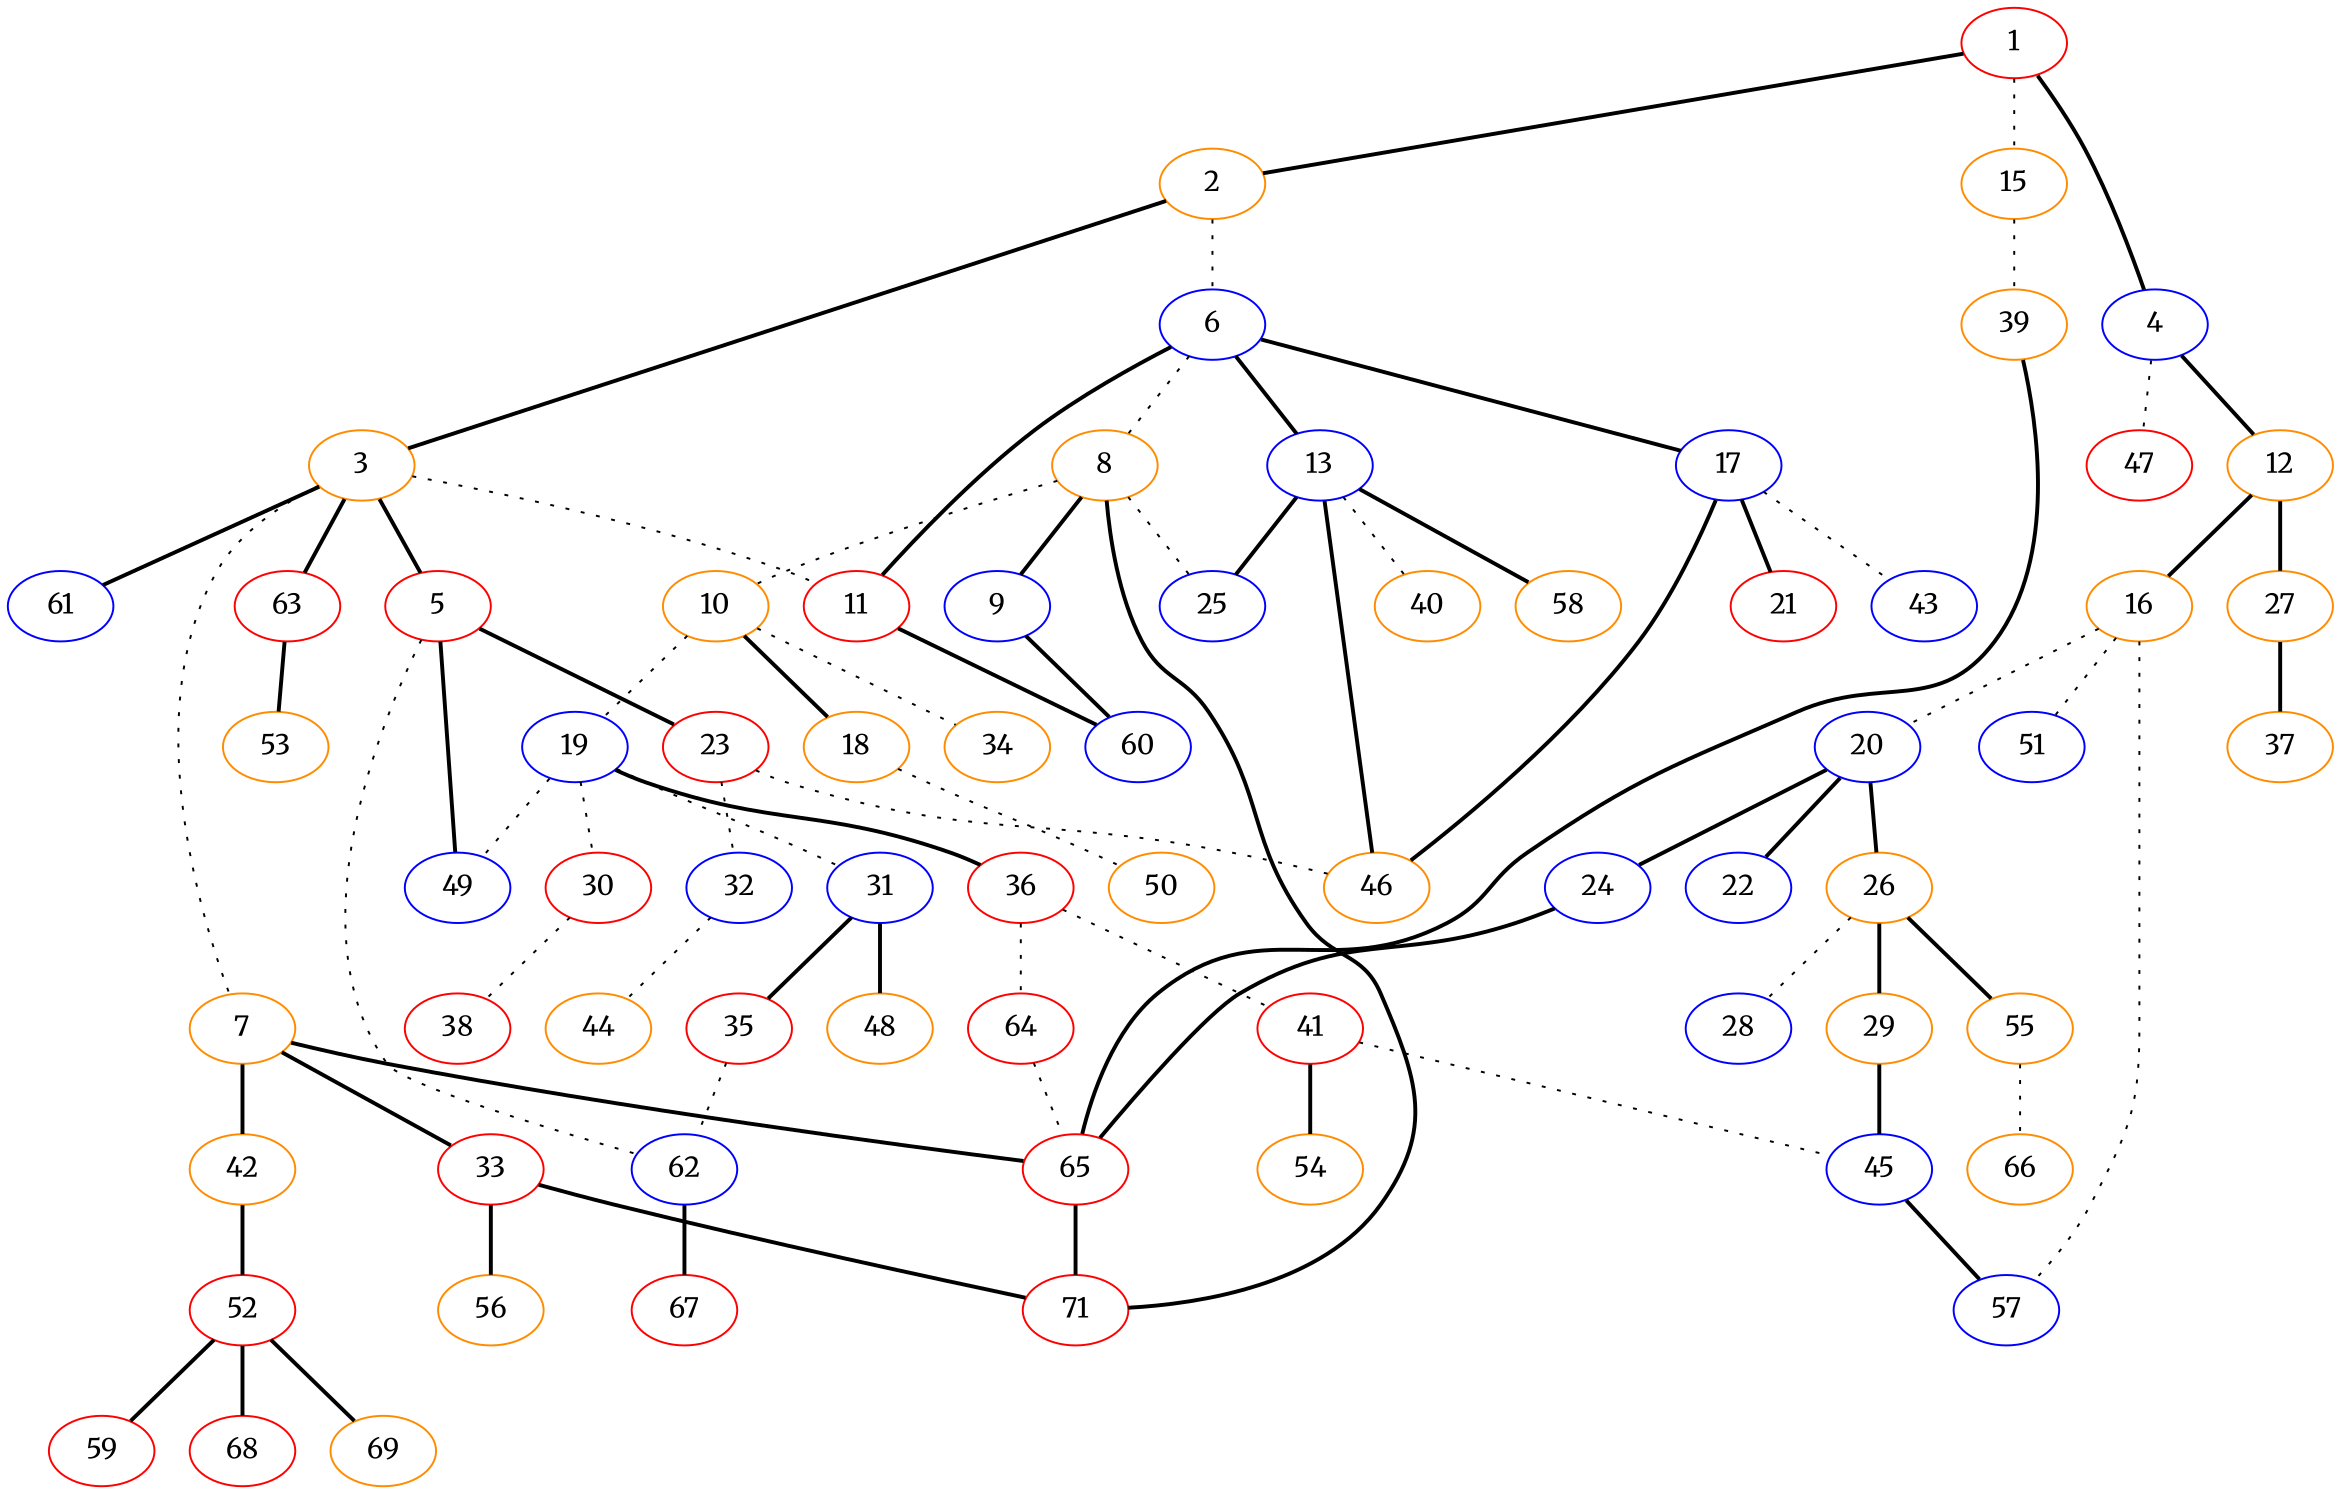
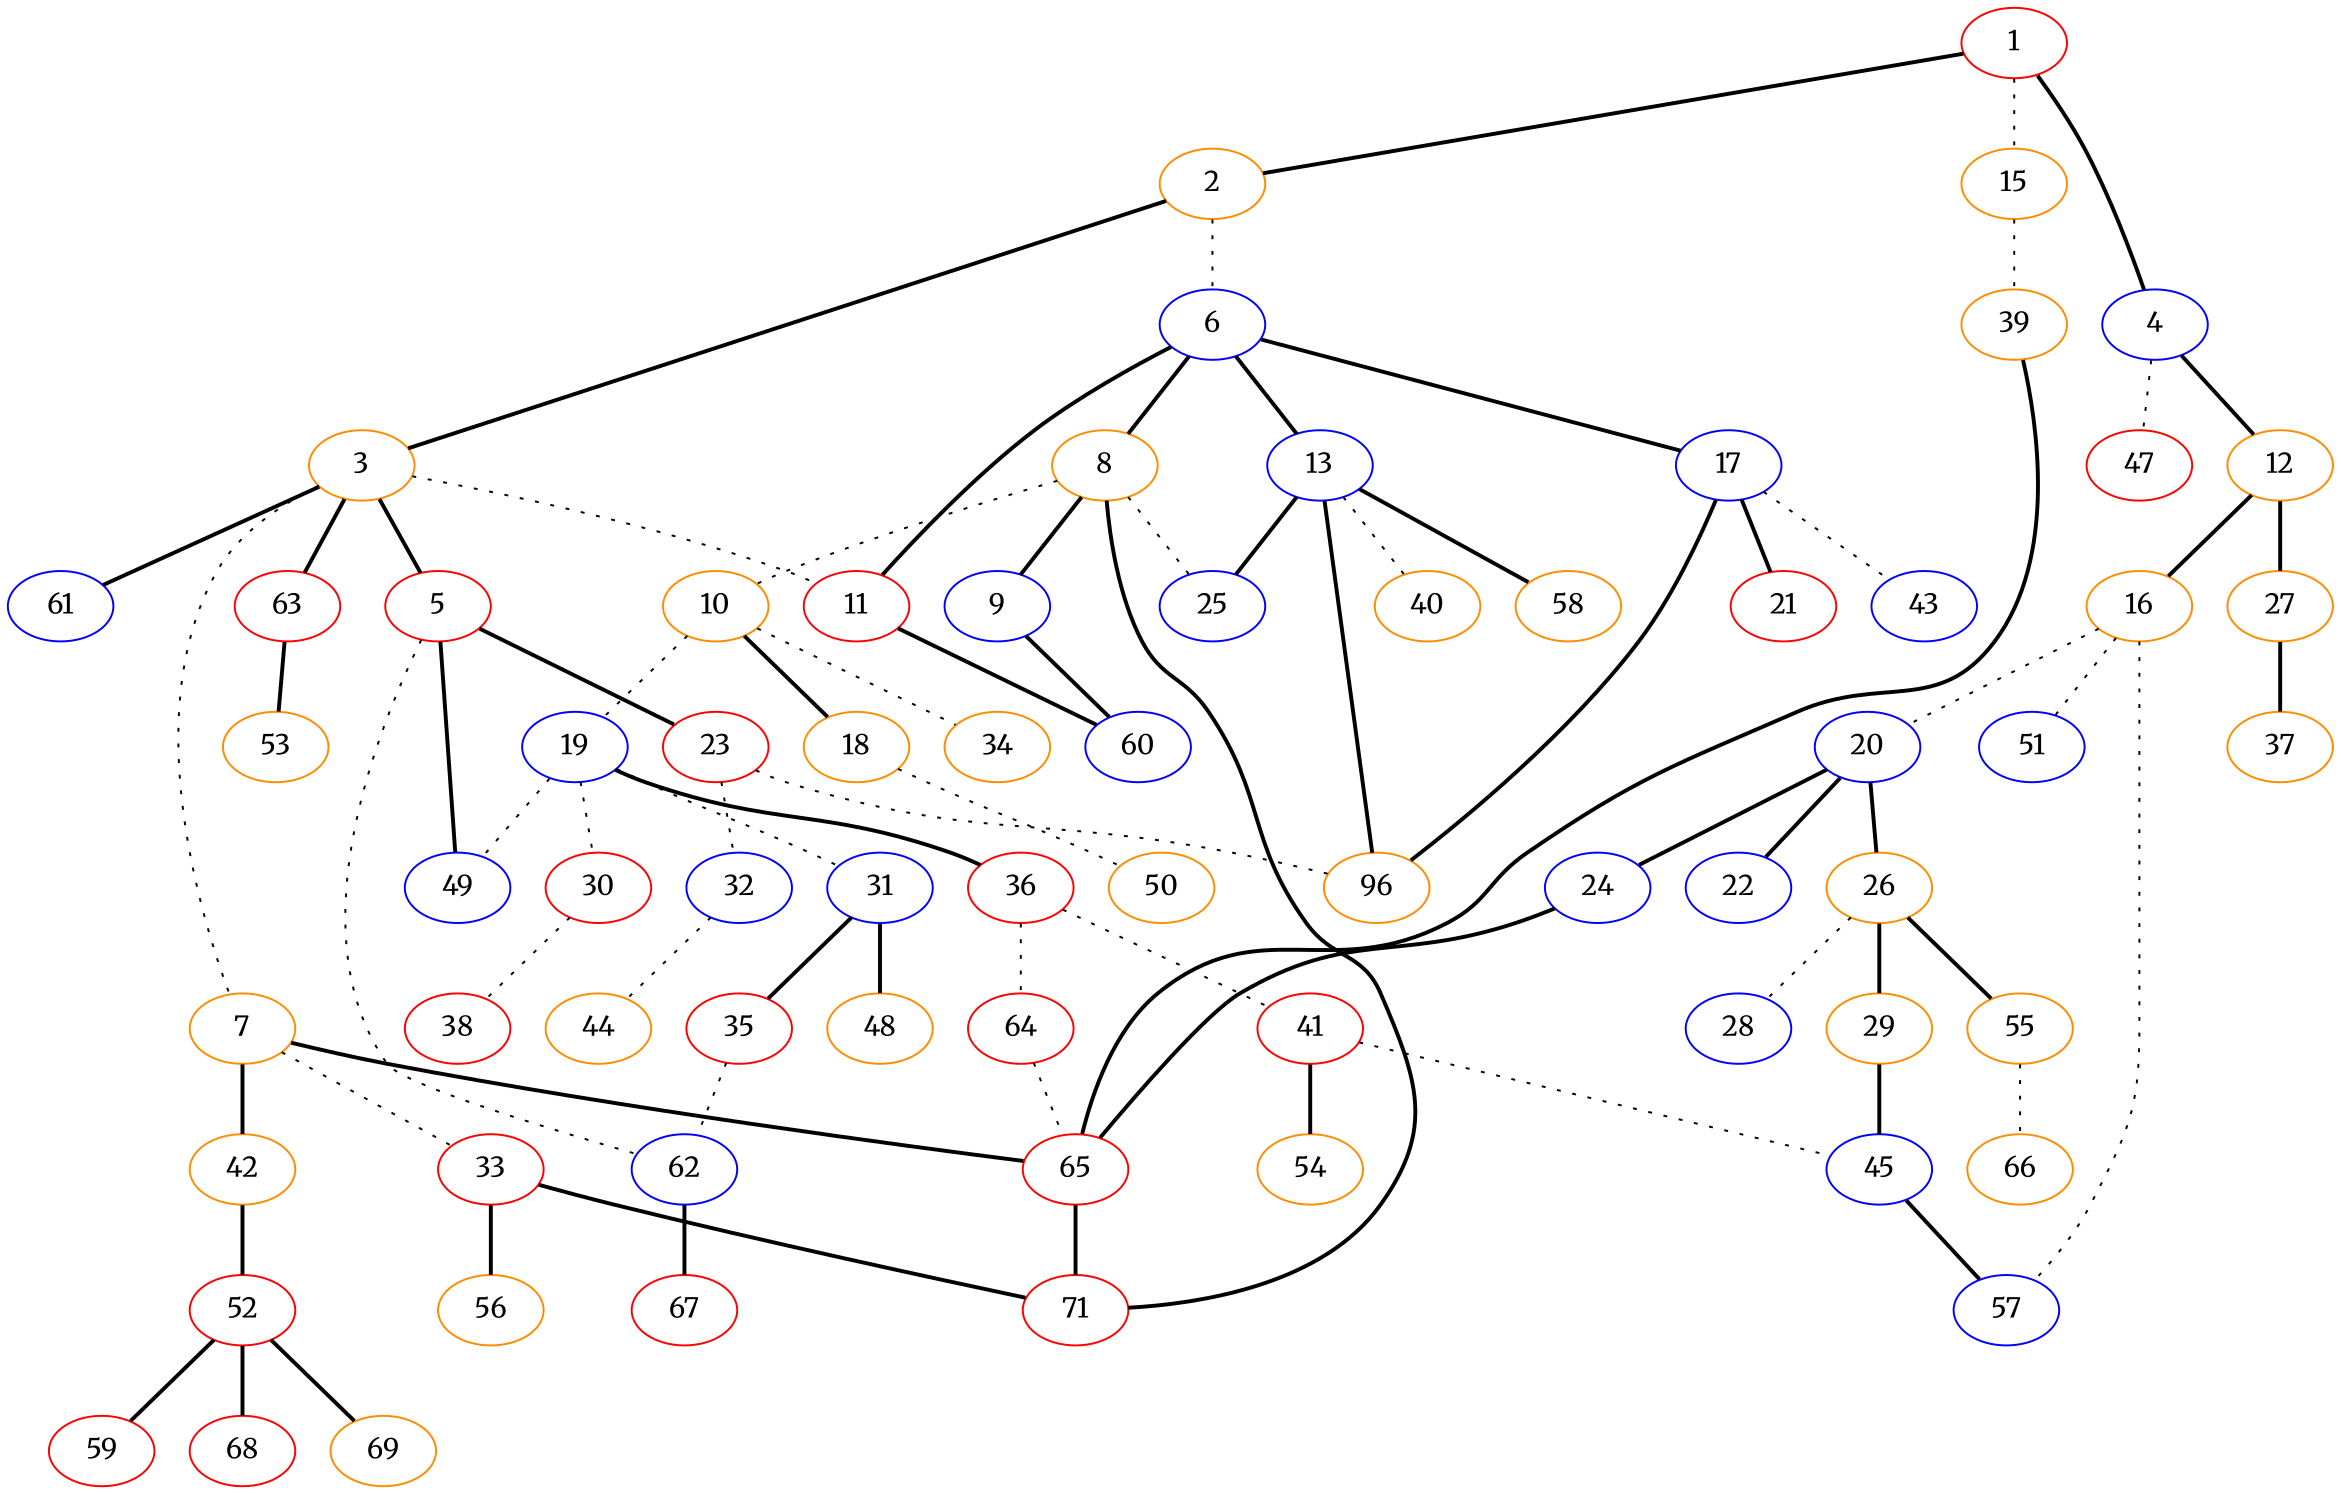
(1159, 395) -> (1159, 395)
(1377, 888) -> (1377, 888)
(366, 1099) -> (366, 1099)
